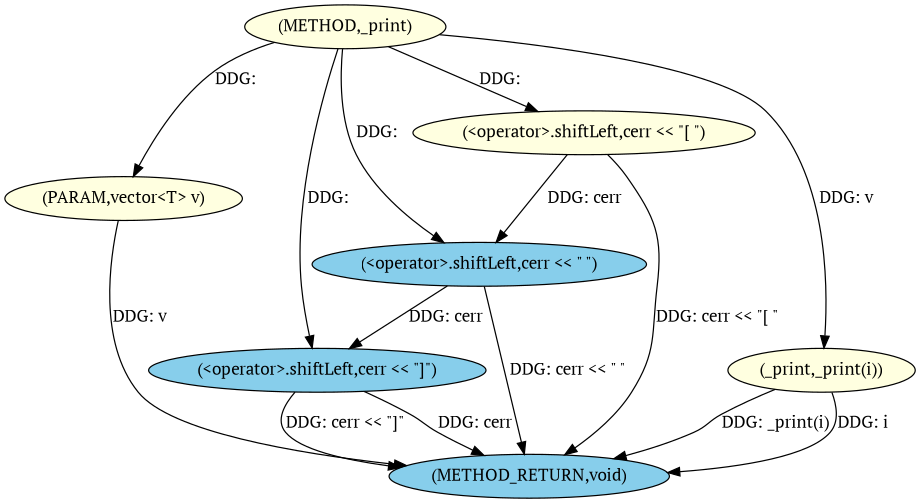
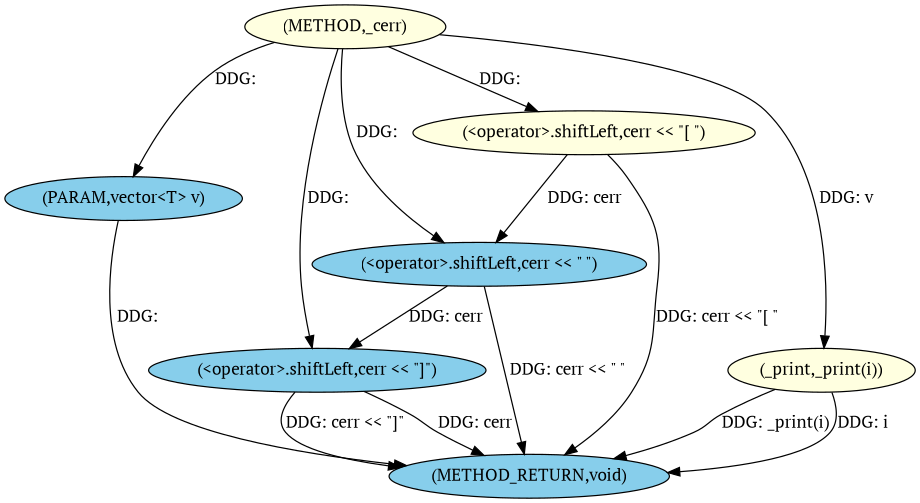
(345, 27) -> (345, 27)
(124, 199) -> (124, 199)
(140, 317) -> (140, 317)
